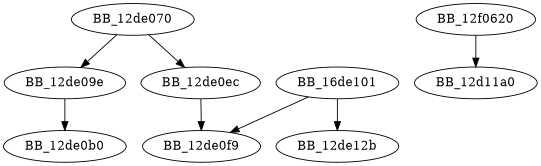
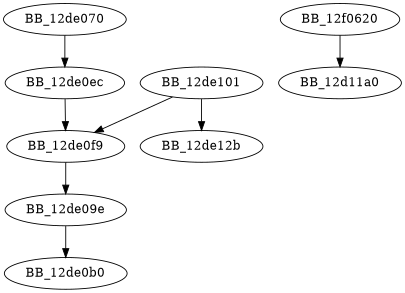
(102, 48) -> (66, 174)
(337, 83) -> (202, 83)
